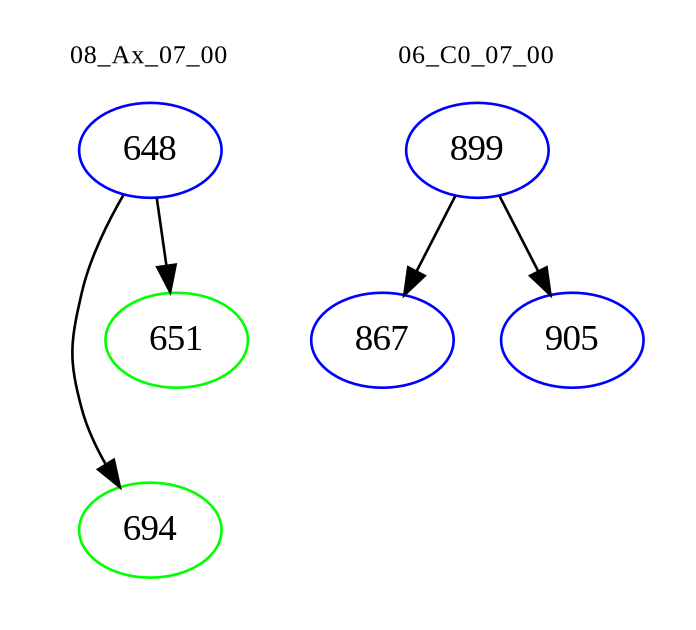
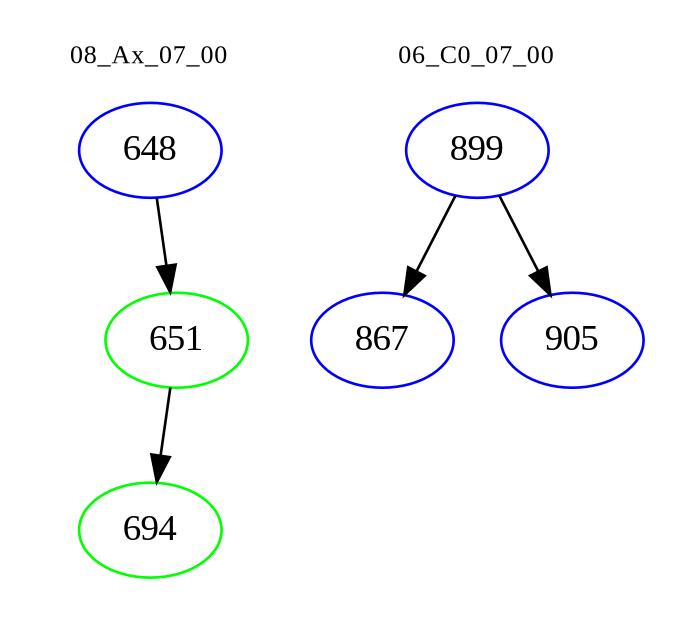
(75, 328) -> (165, 421)
